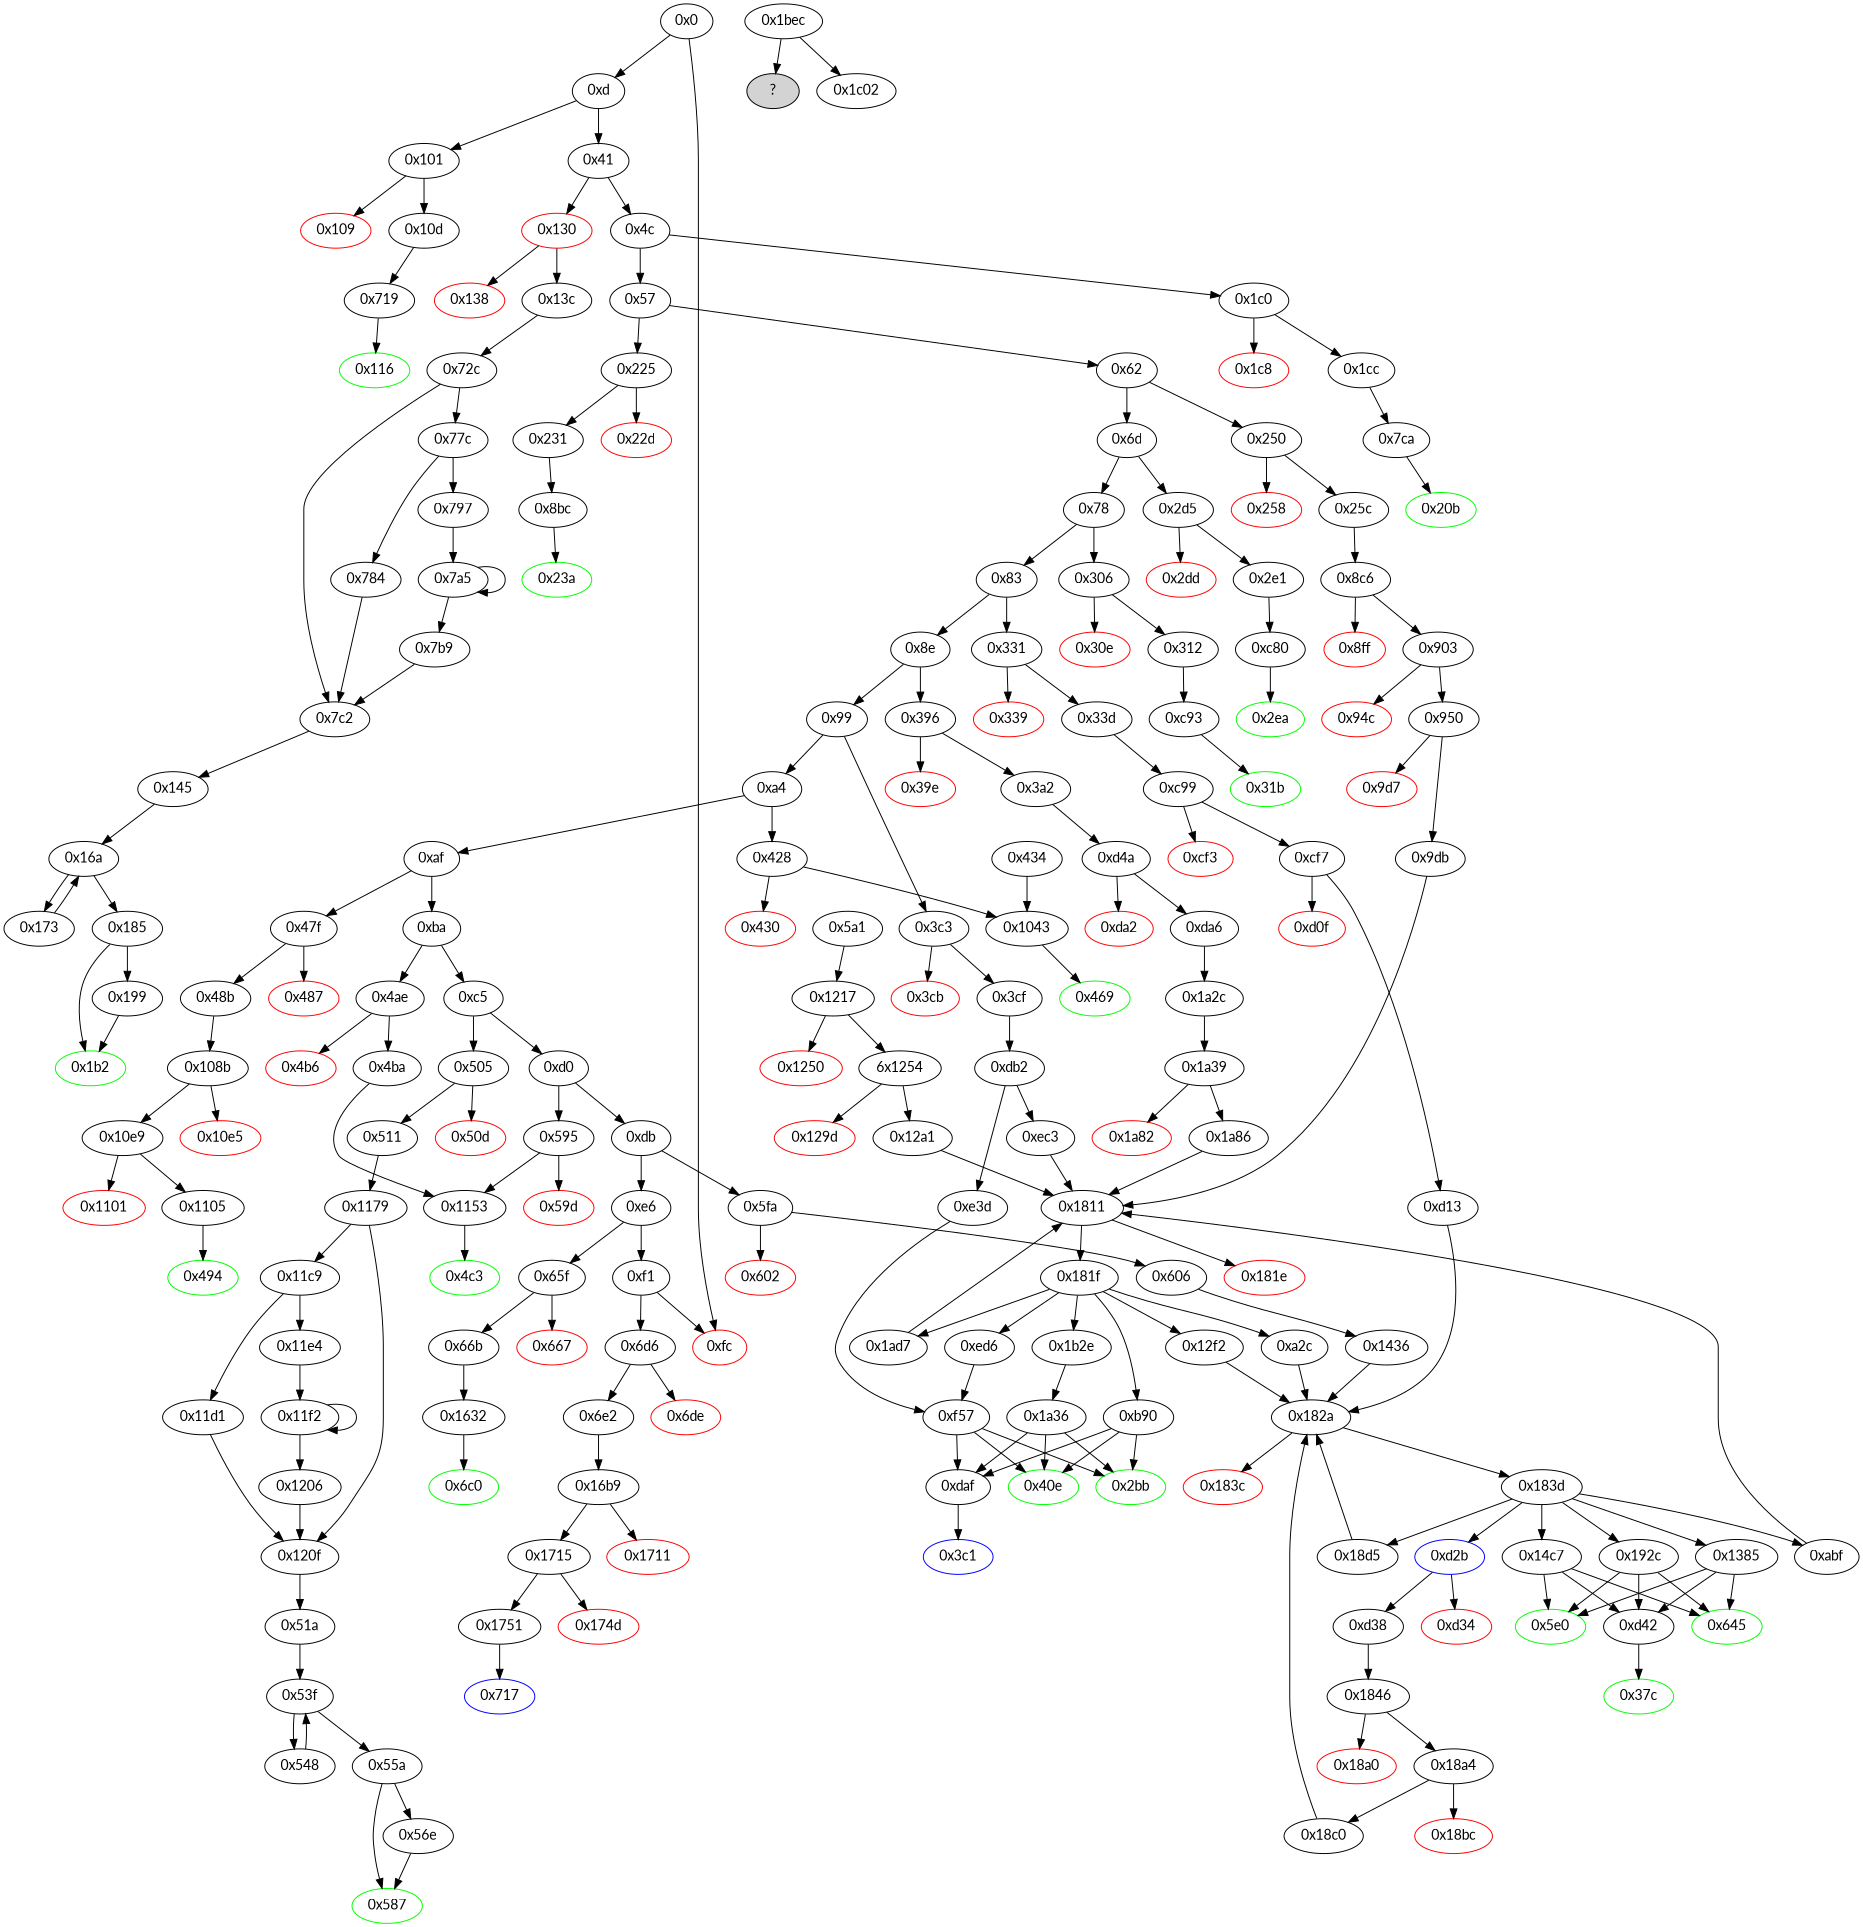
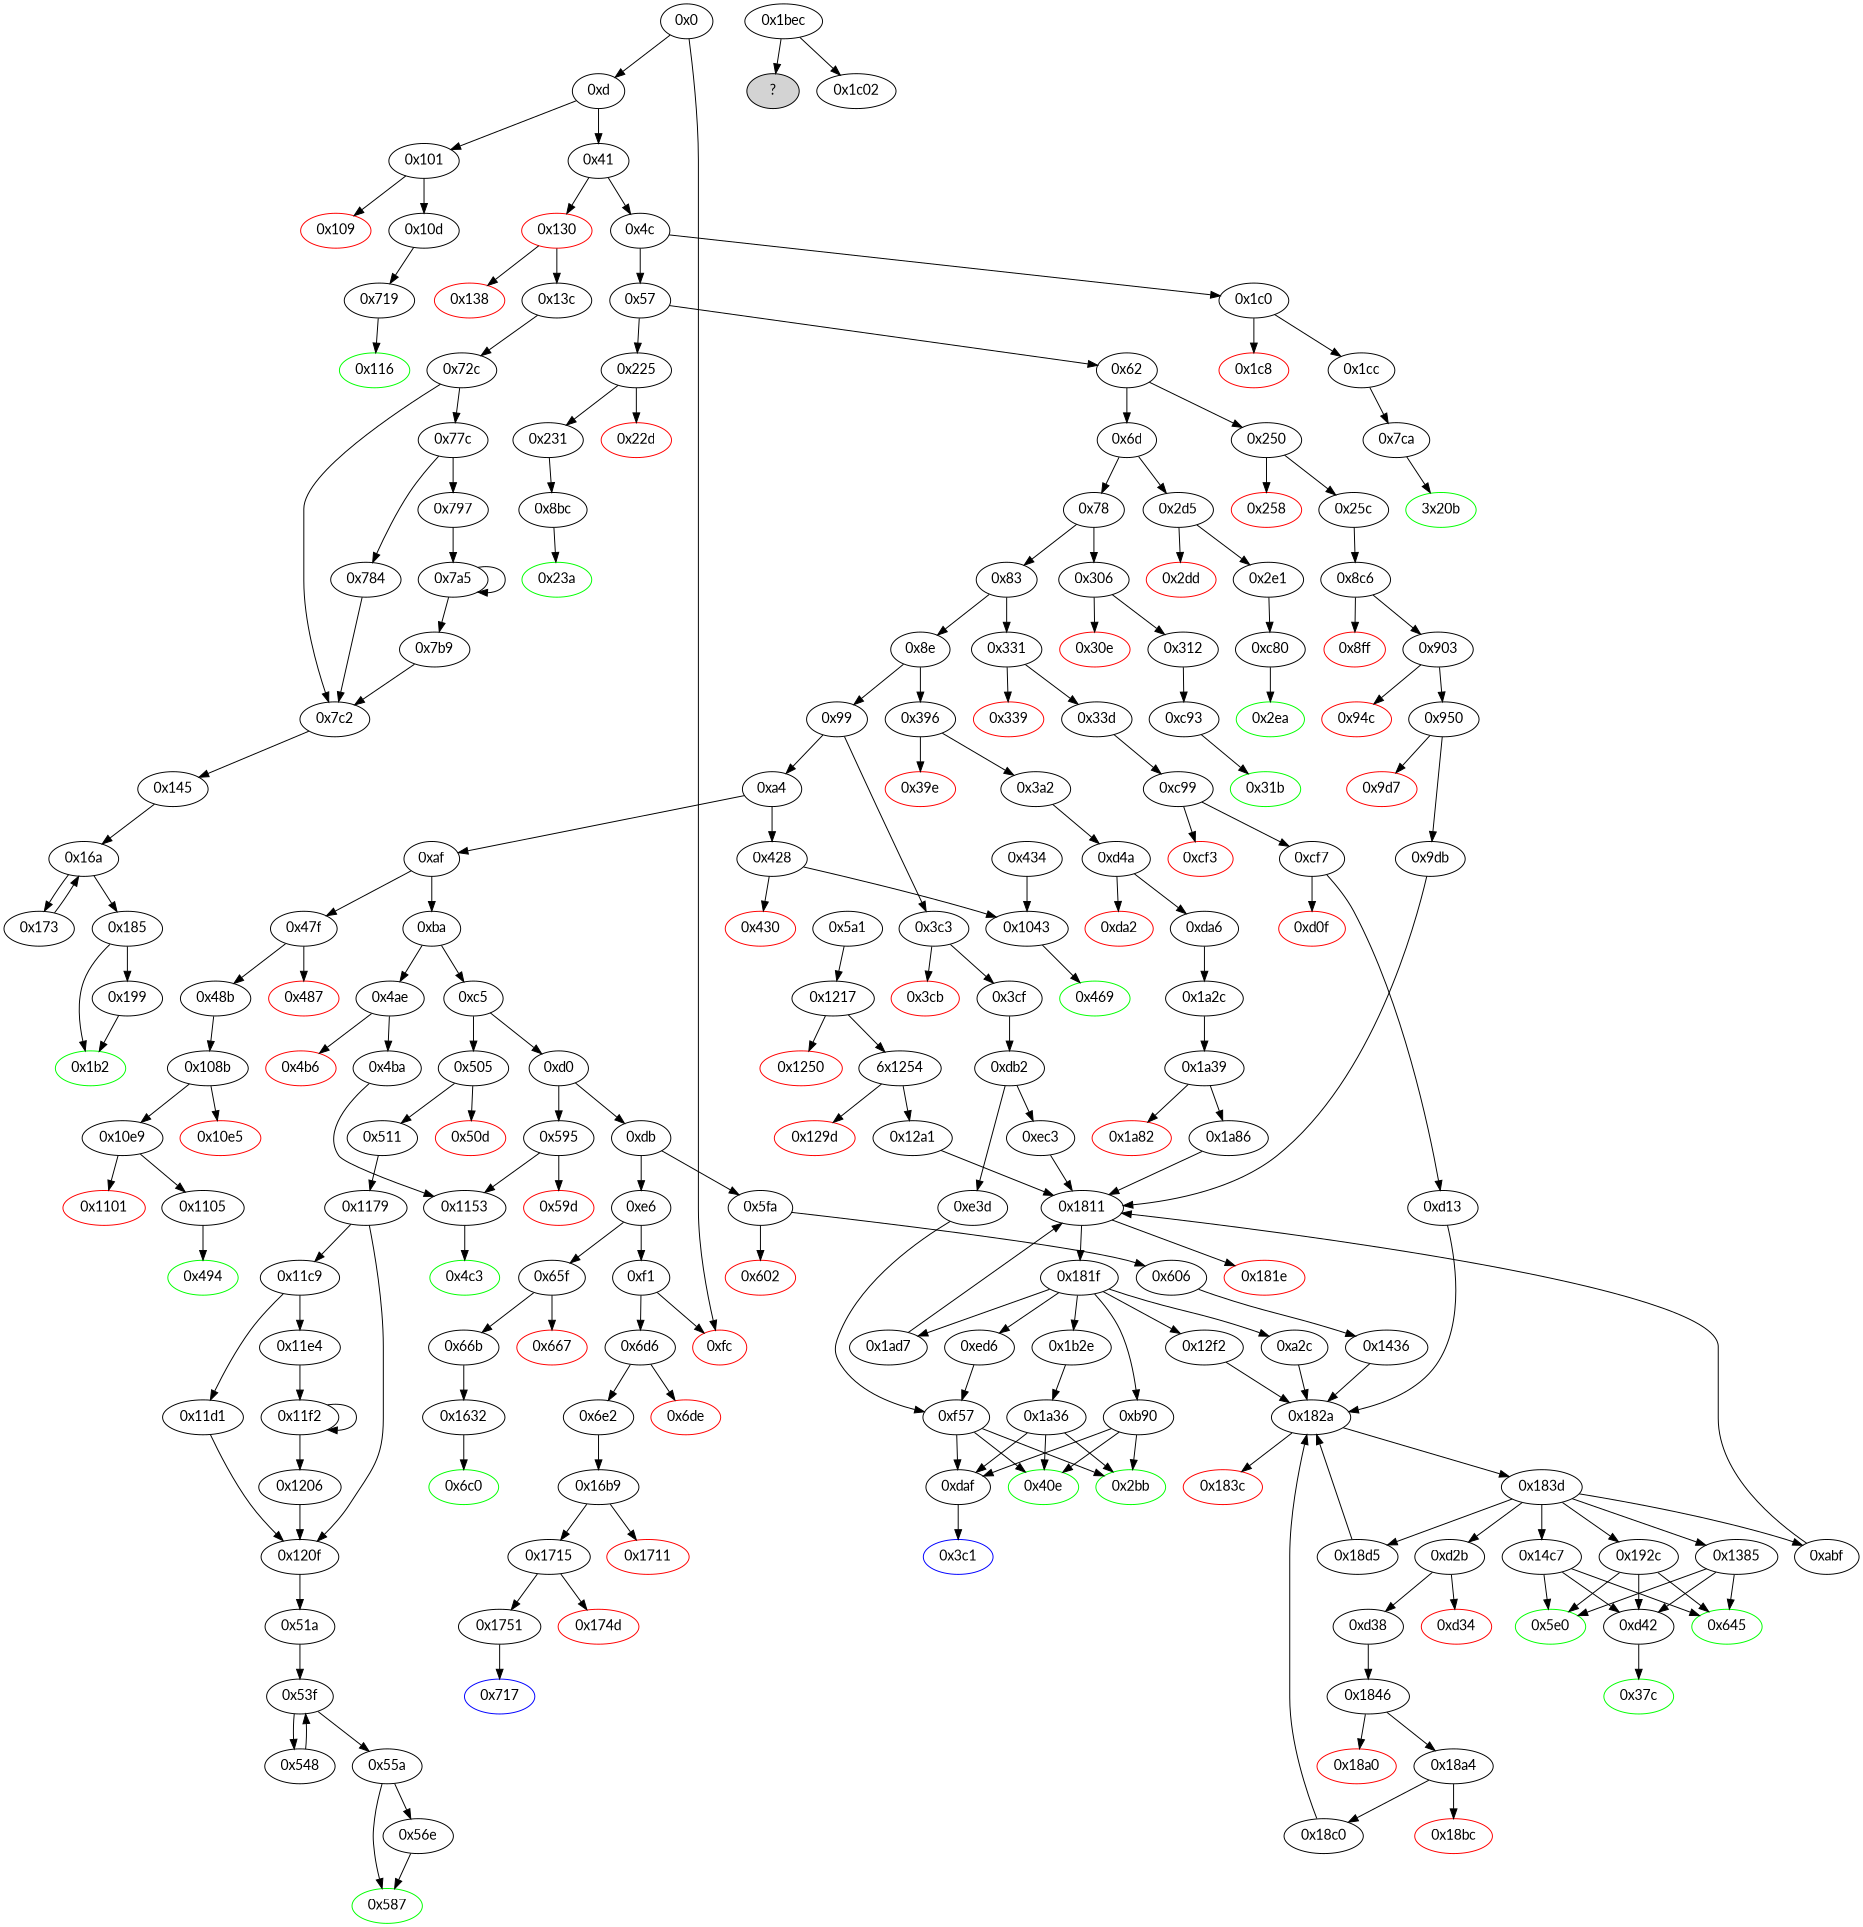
(1441, 510) -> (1441, 510)
(1450, 1557) -> (1450, 1557)
